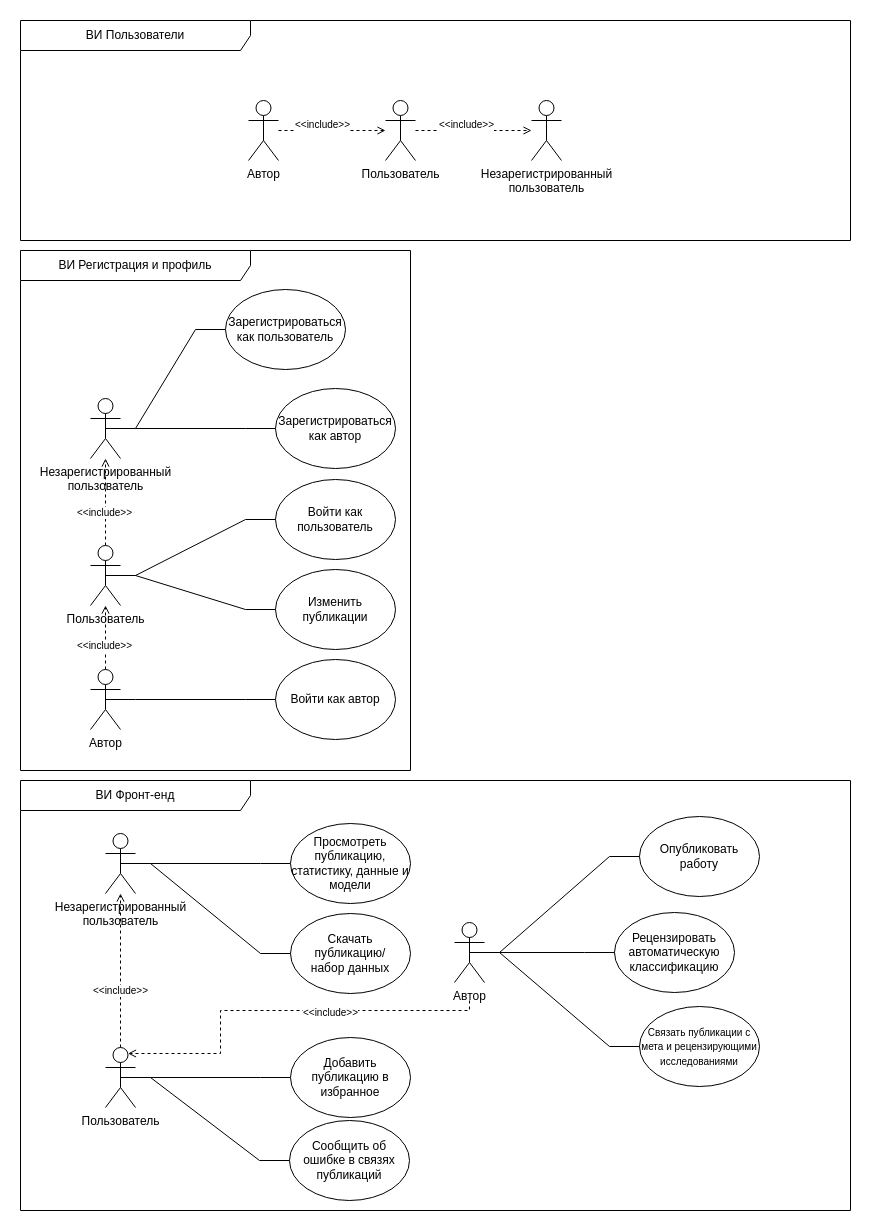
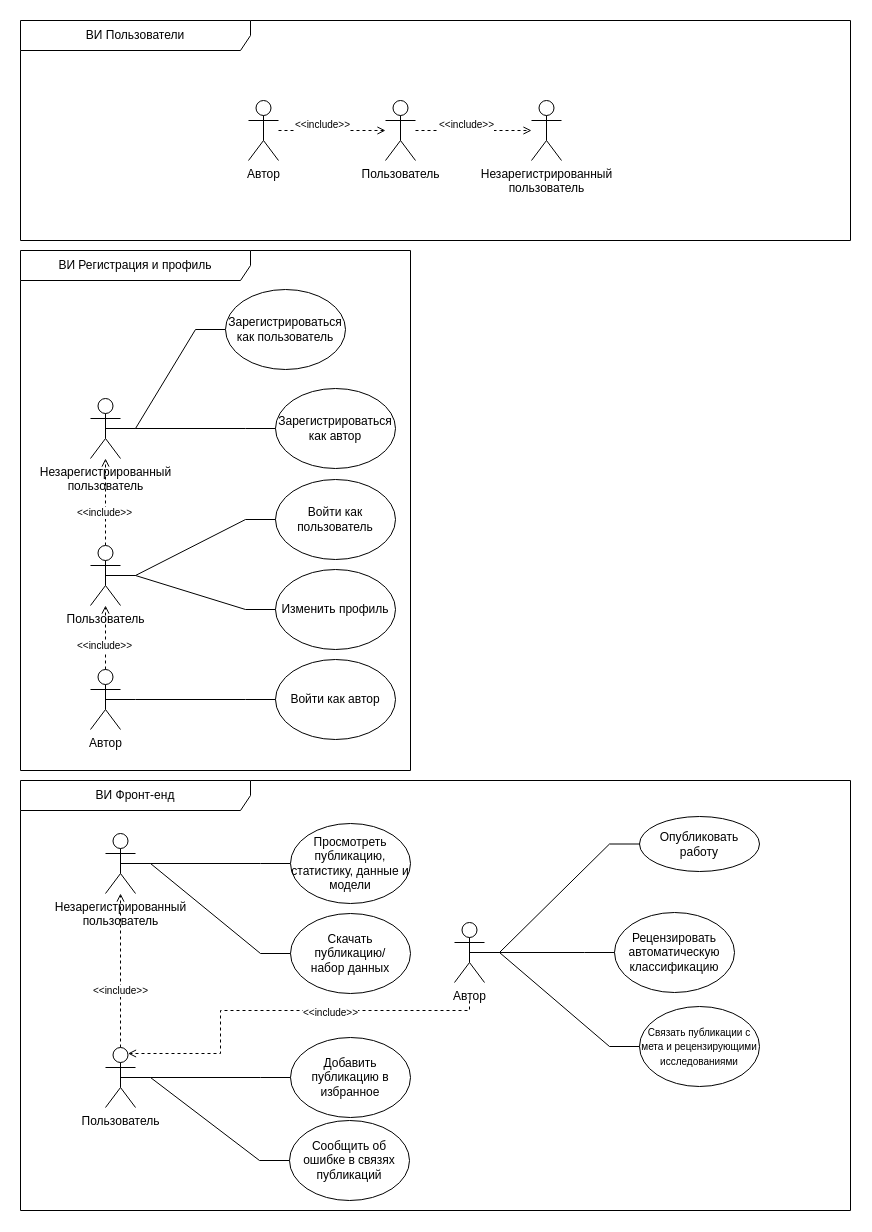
(336, 610) -> (336, 610)
(700, 857) -> (700, 844)
